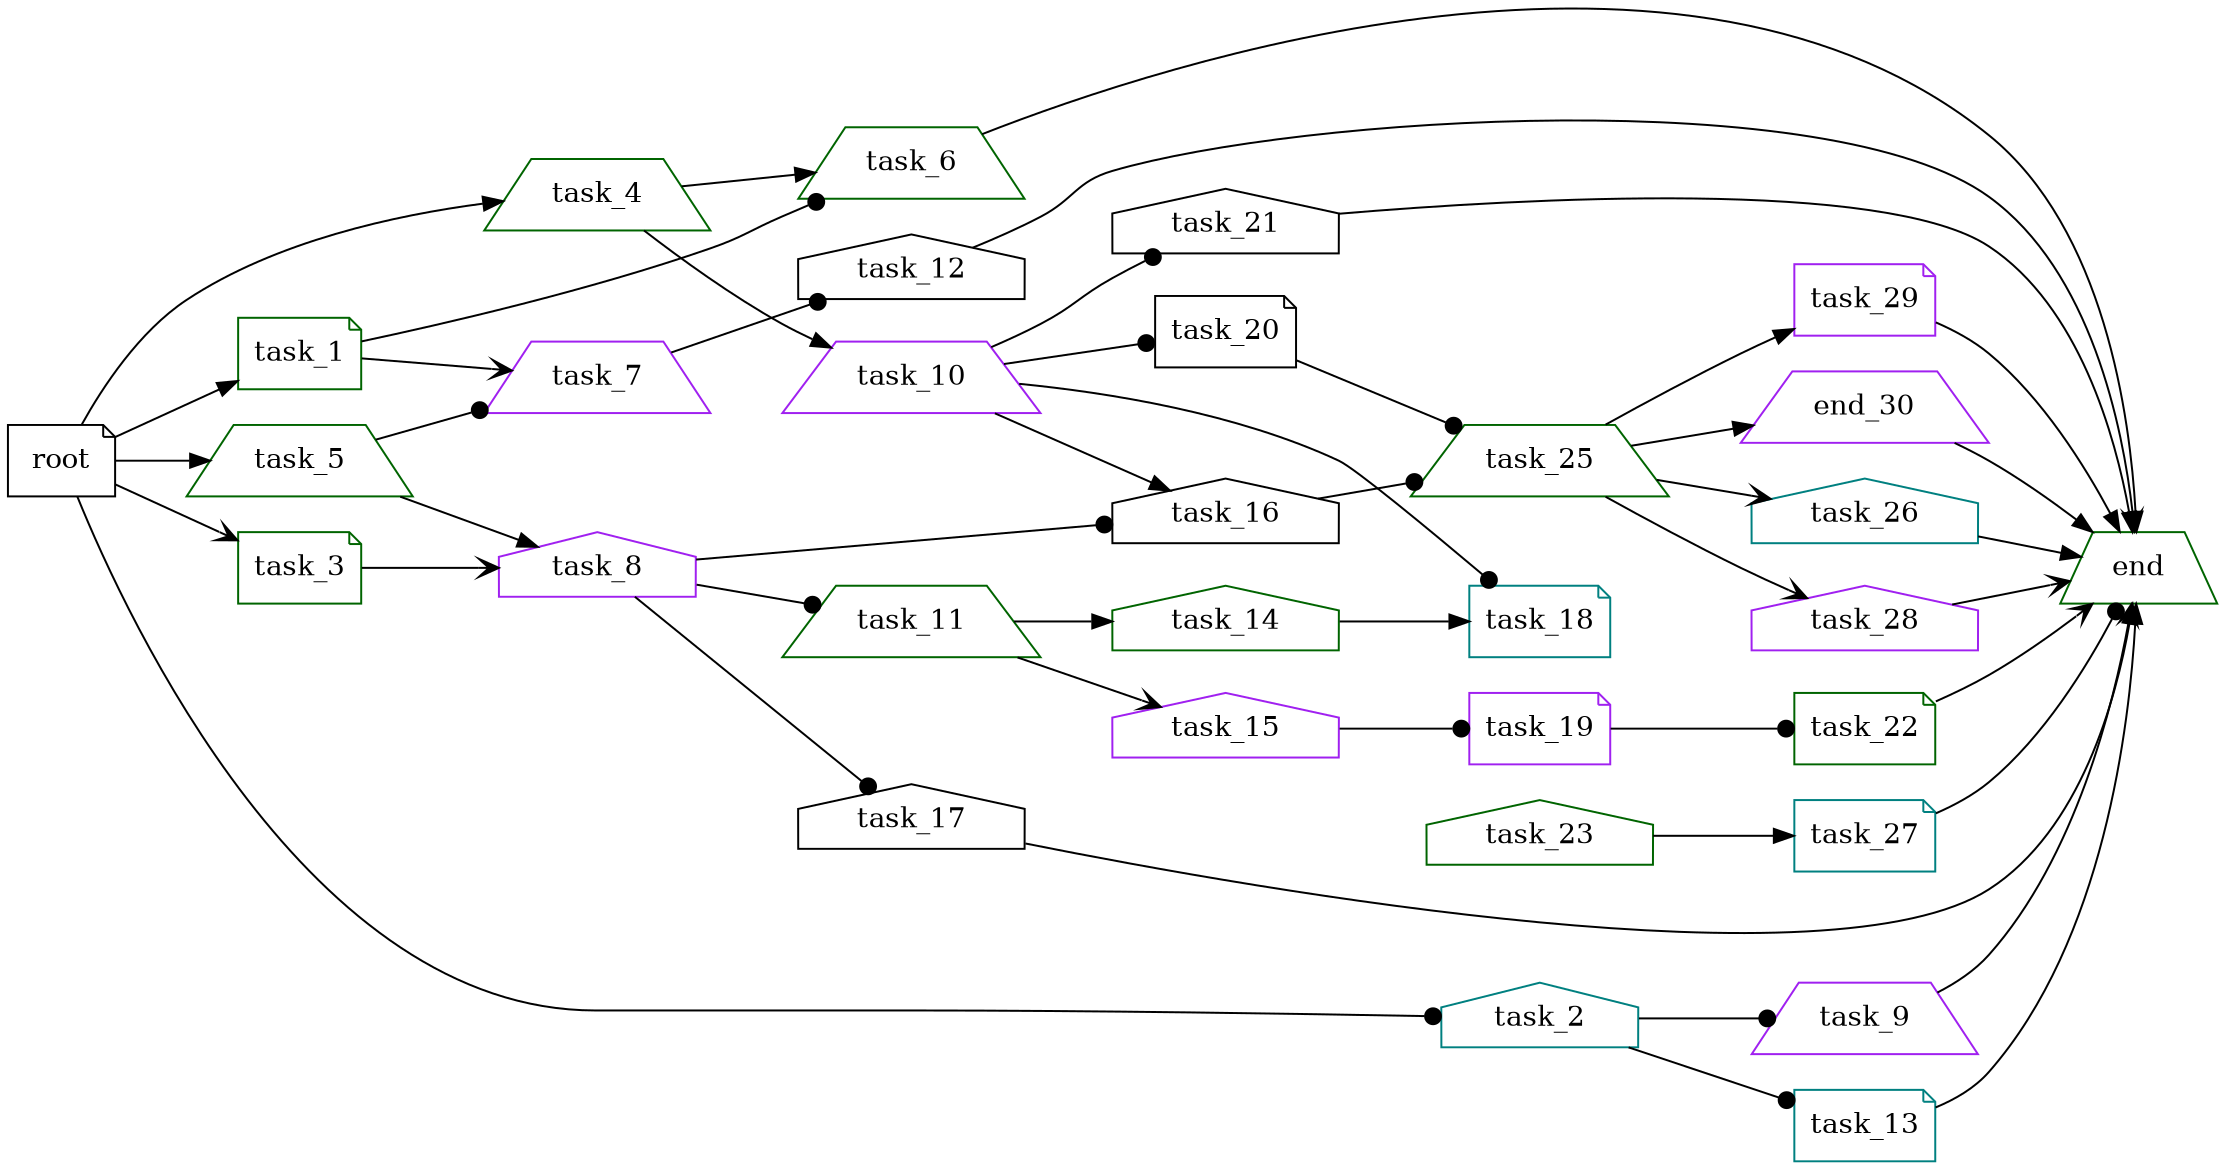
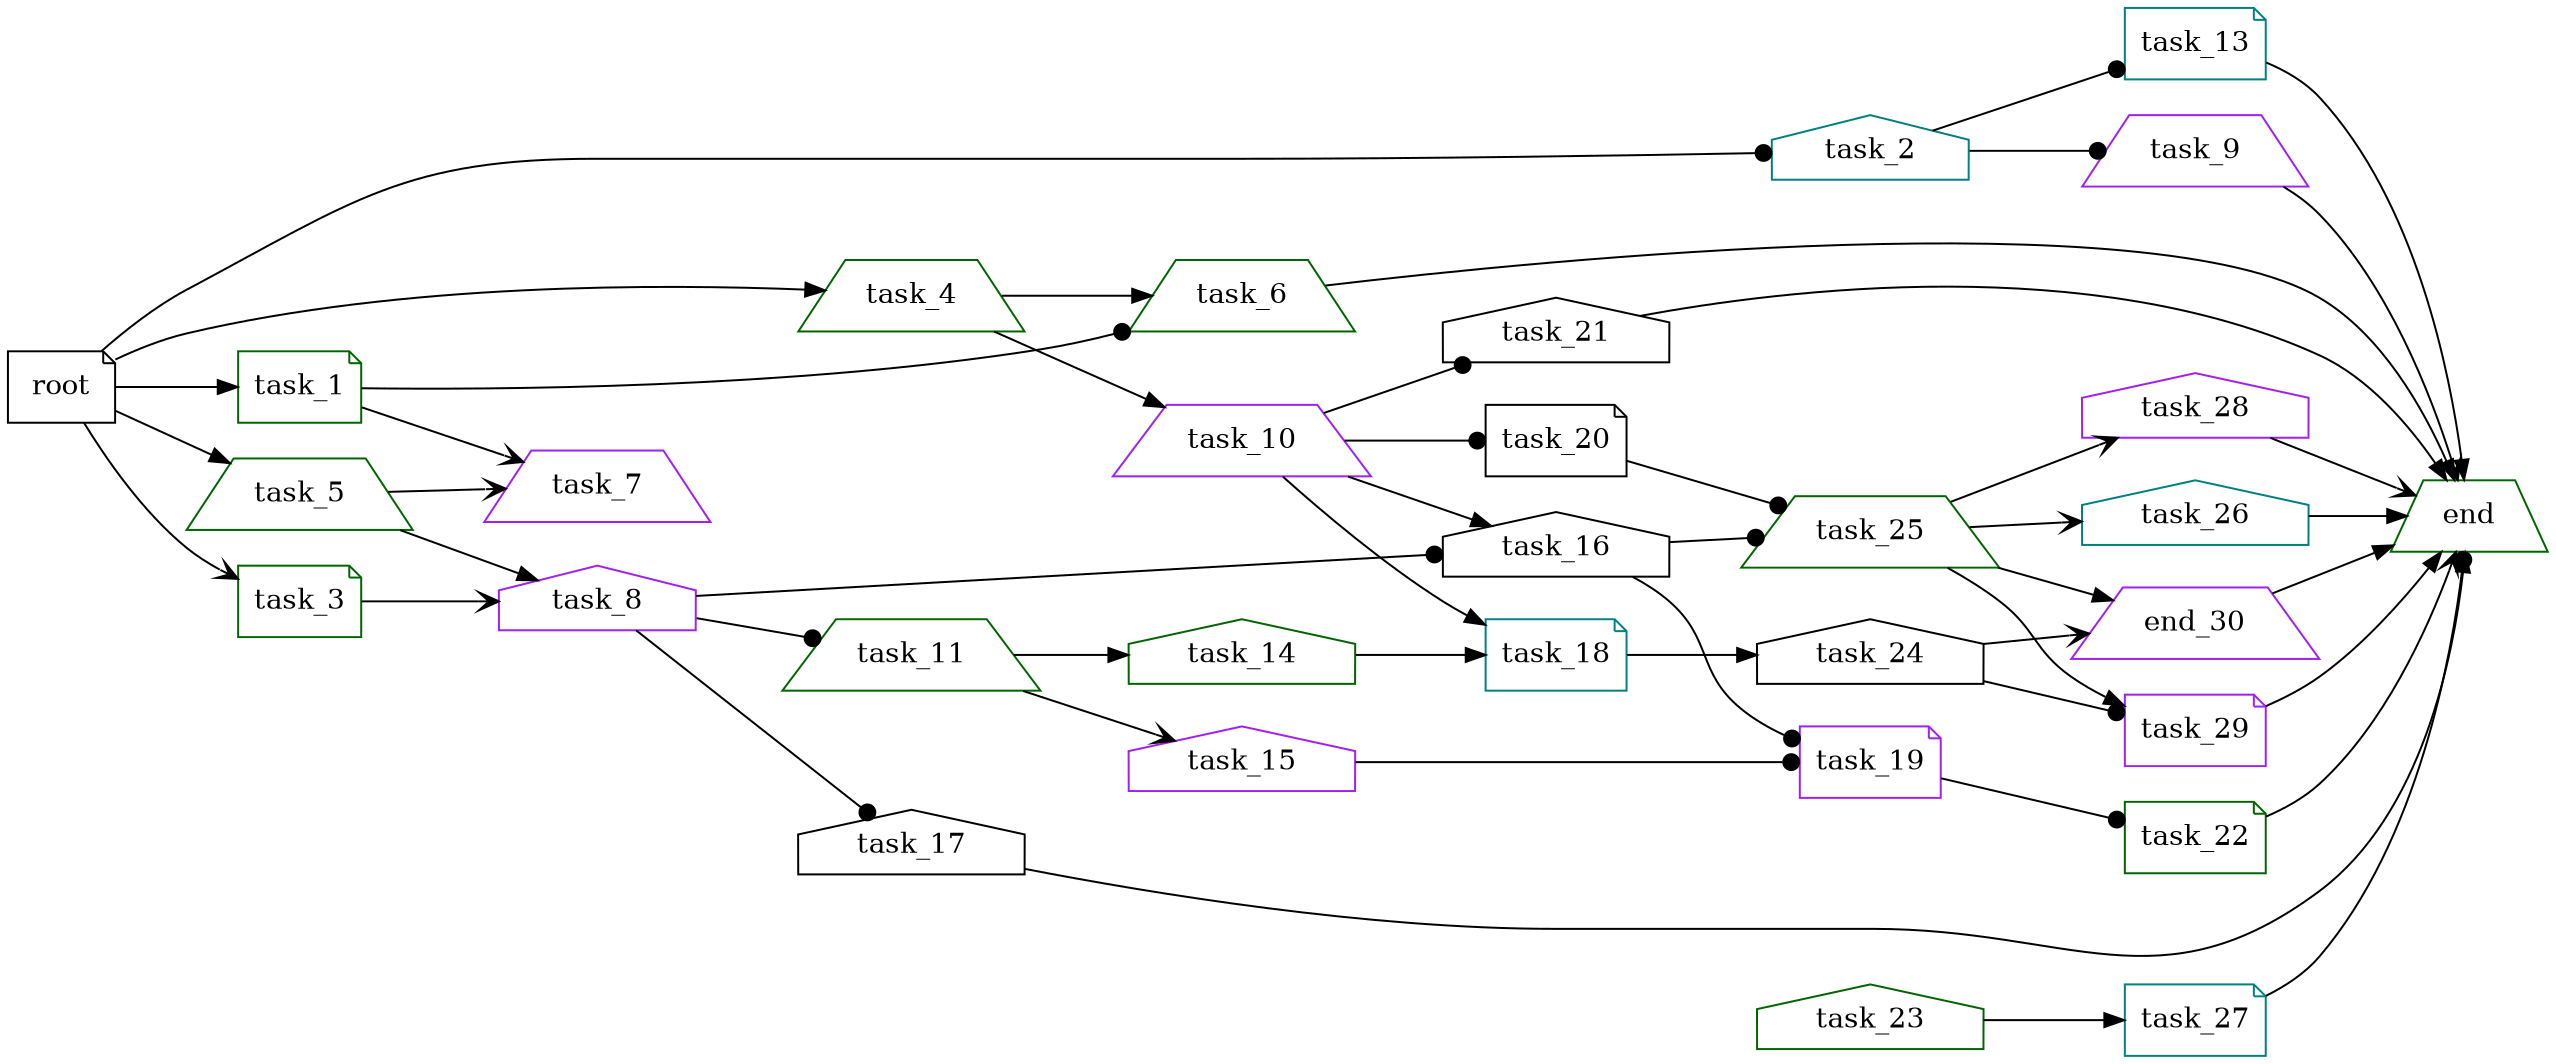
(911, 270) -> none
(424, 426) -> (437, 491)
(1271, 434) -> (1362, 544)
none -> (1870, 655)
none -> (1710, 669)
